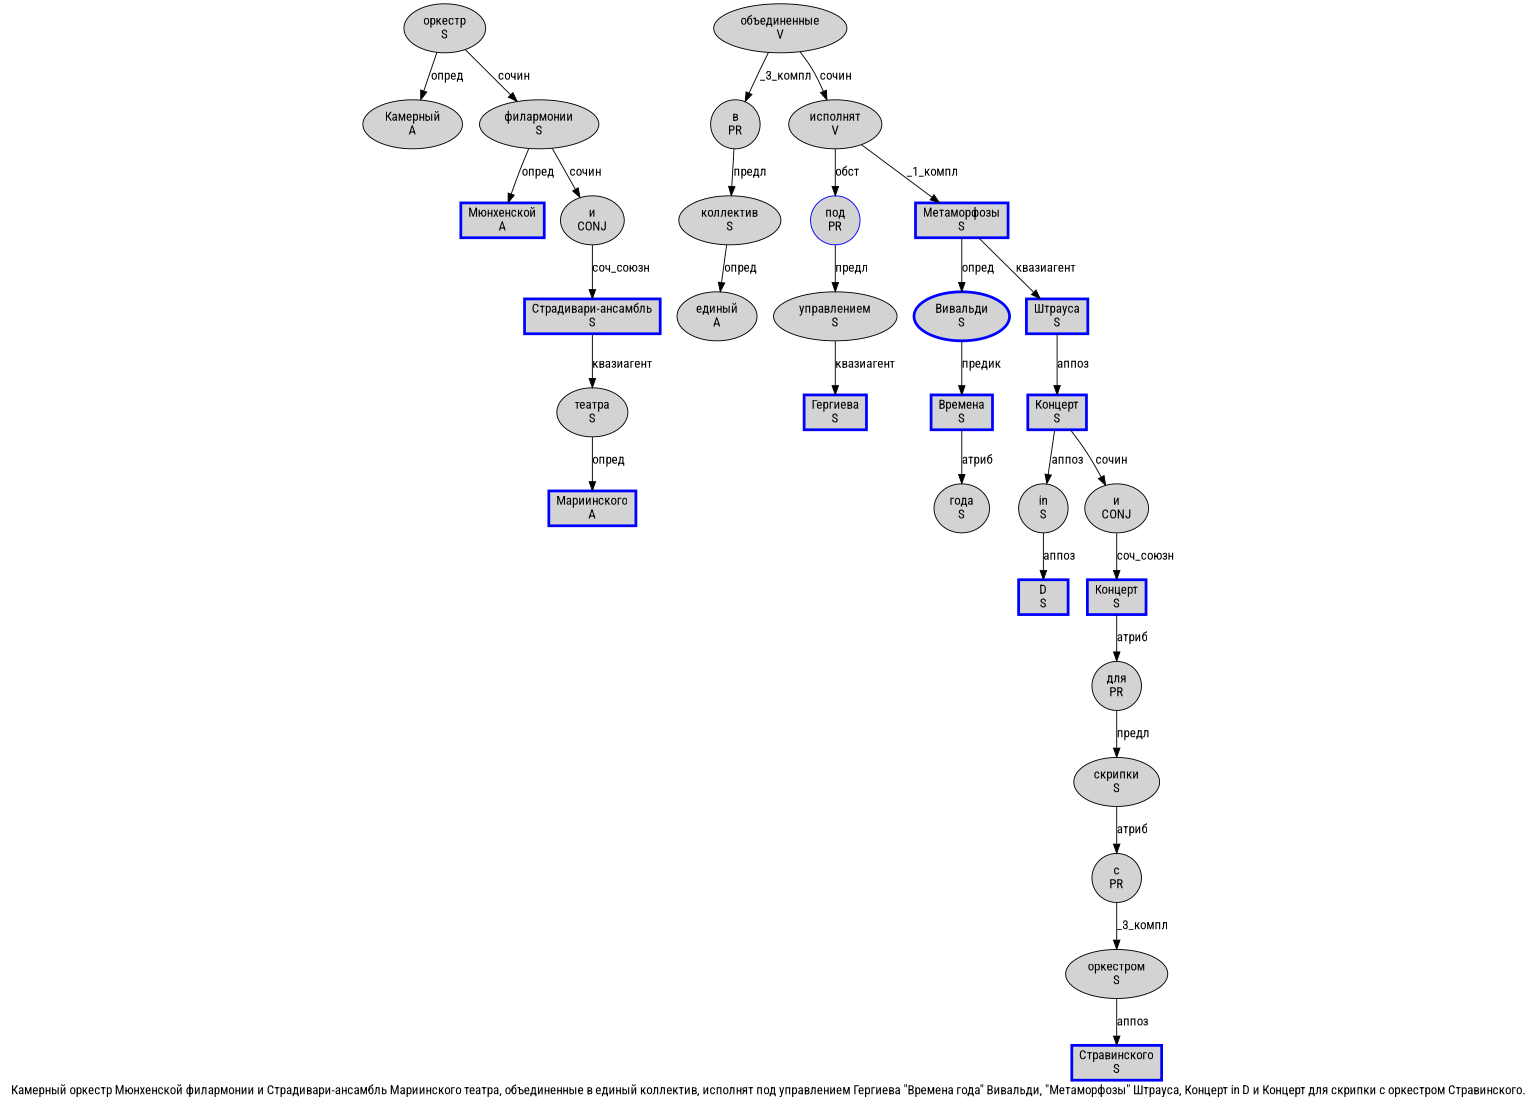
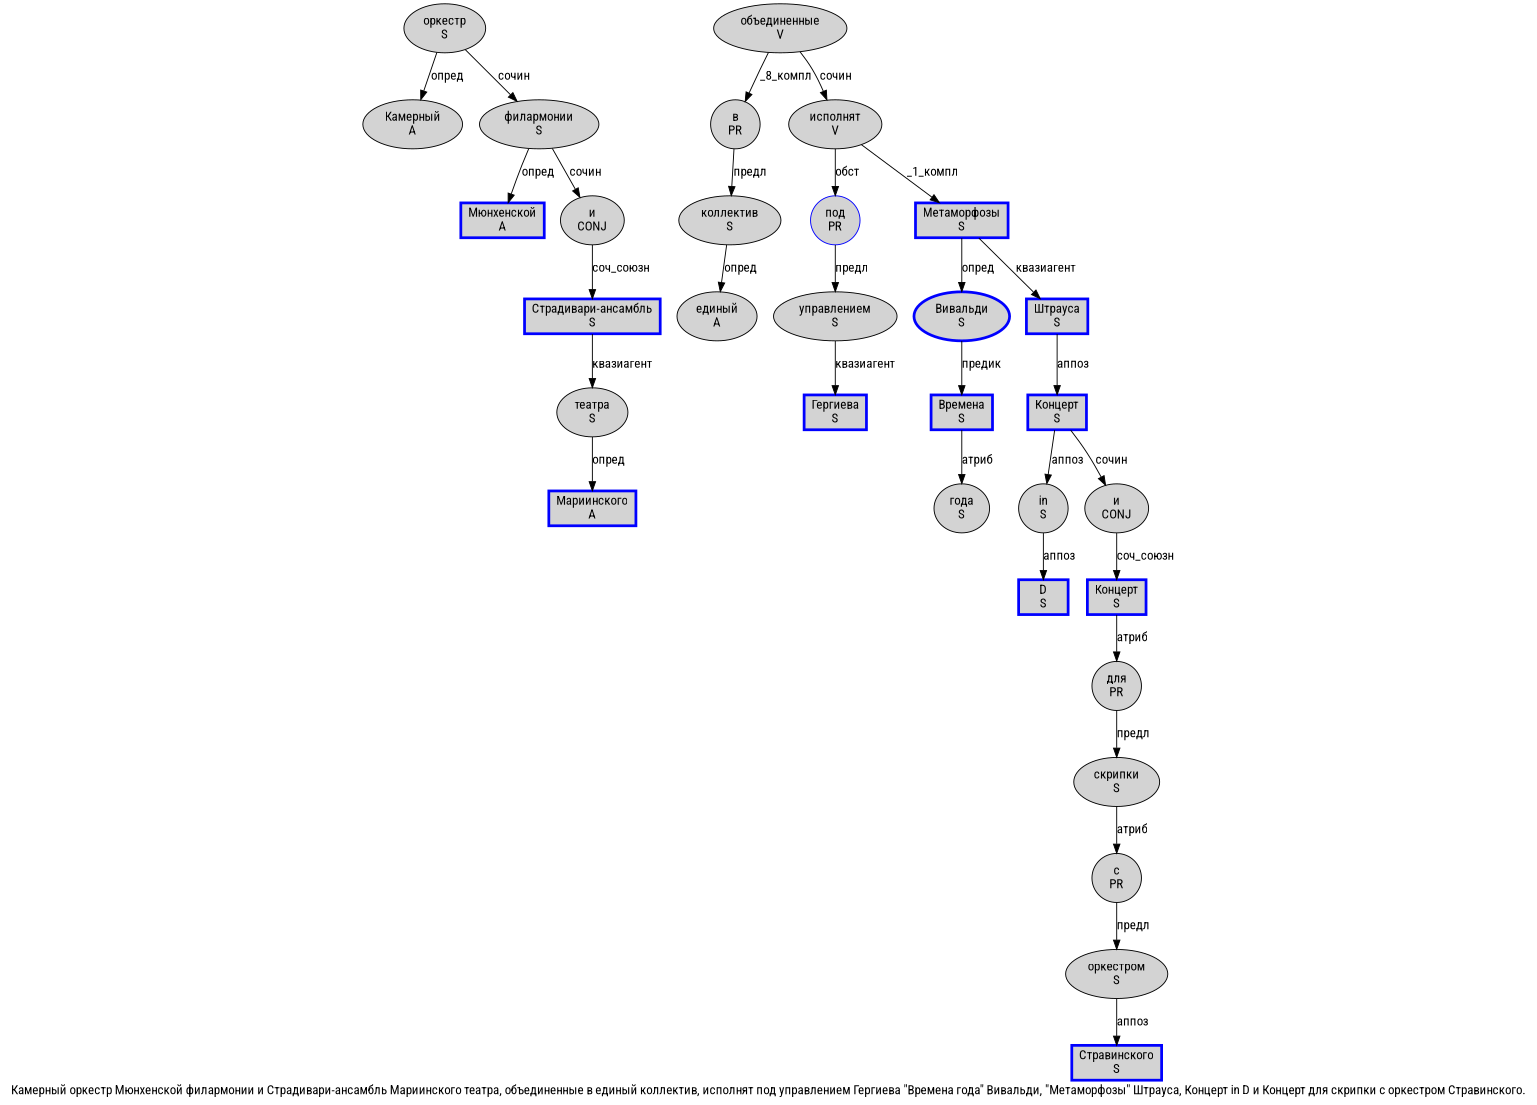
(786, 76) -> (786, 76)
(1143, 926) -> (1134, 926)
